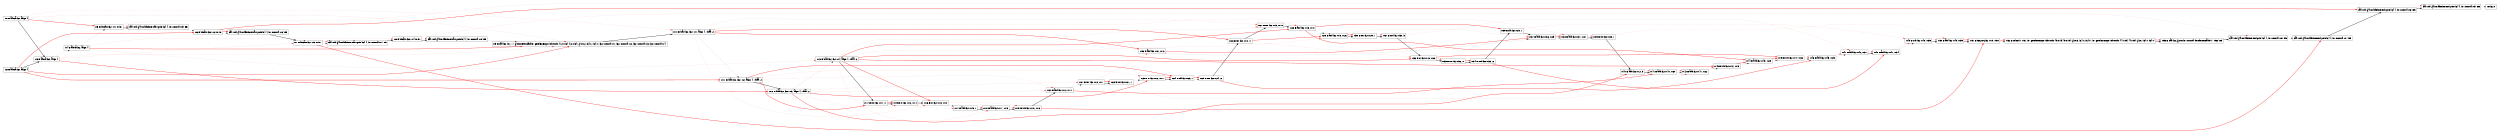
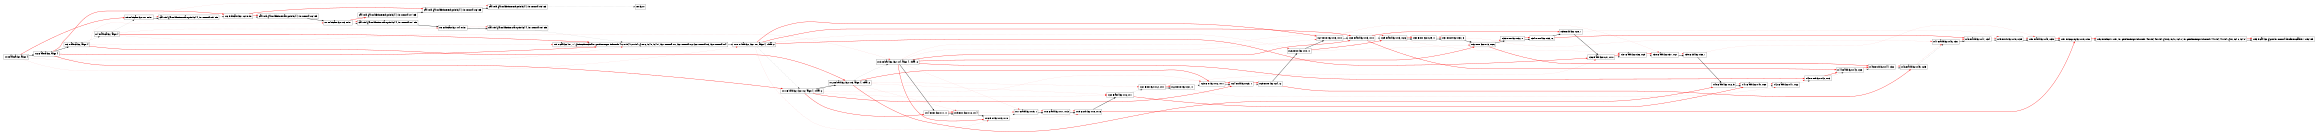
(977, 19) -> (1034, 24)
(1003, 24) -> (1055, 29)
(971, 29) -> (1032, 34)
(1526, 34) -> (1585, 44)
(31, 38) -> (31, 55)
(2258, 38) -> none
(898, 119) -> (961, 87)
